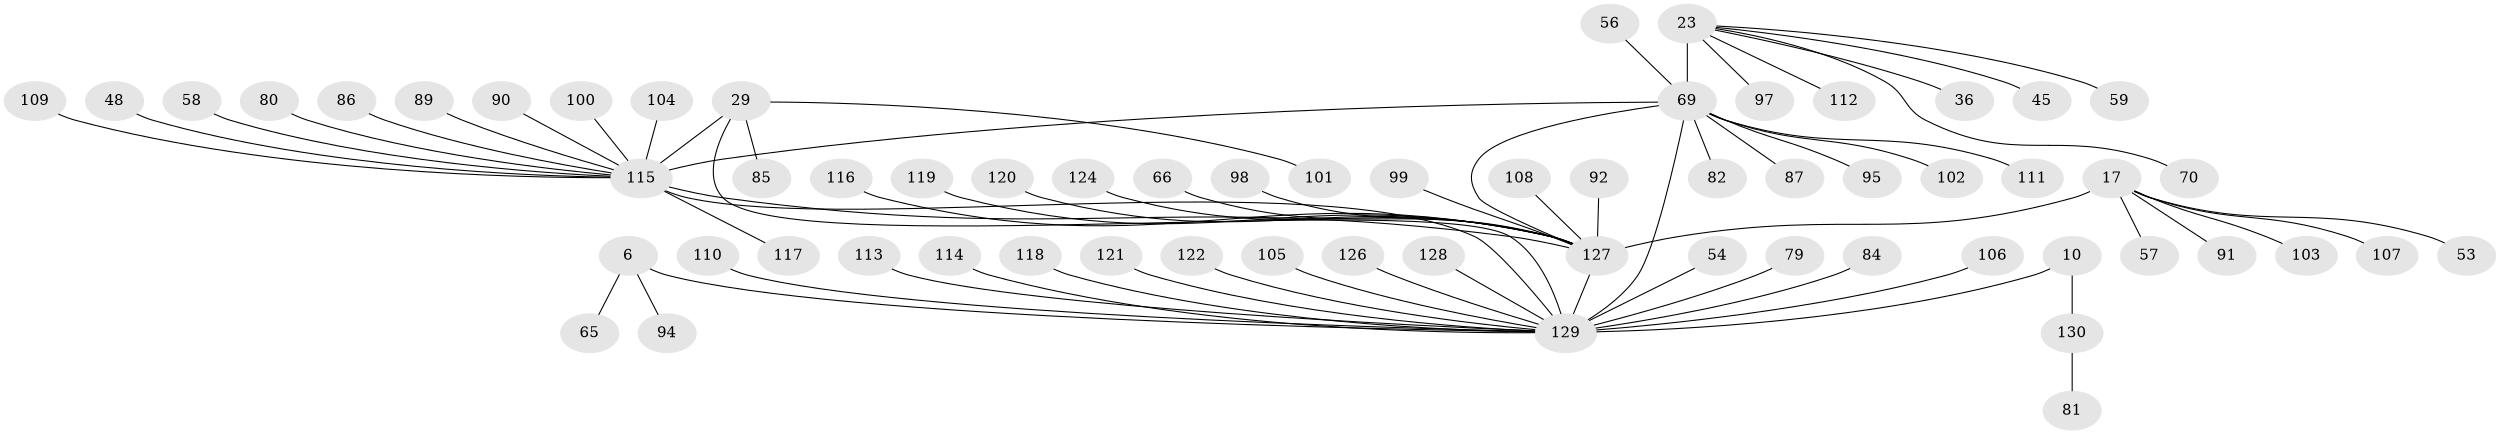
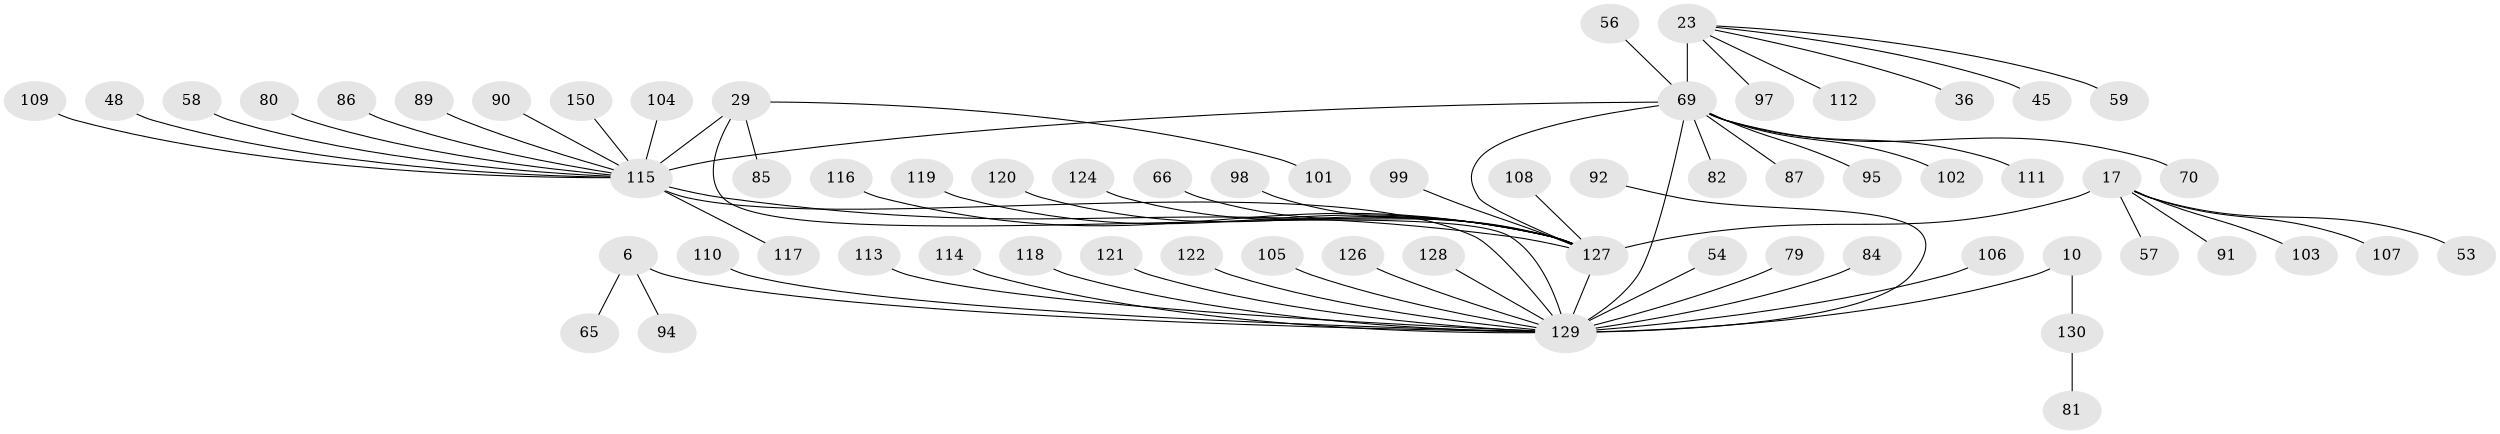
(581, 101) -> (581, 101)
(1932, 123) -> (1938, 140)
(1598, 217) -> (1917, 265)
